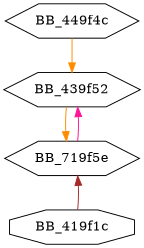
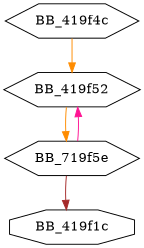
(72, 21) -> (72, 21)
(72, 90) -> (72, 90)
(78, 198) -> (66, 188)
